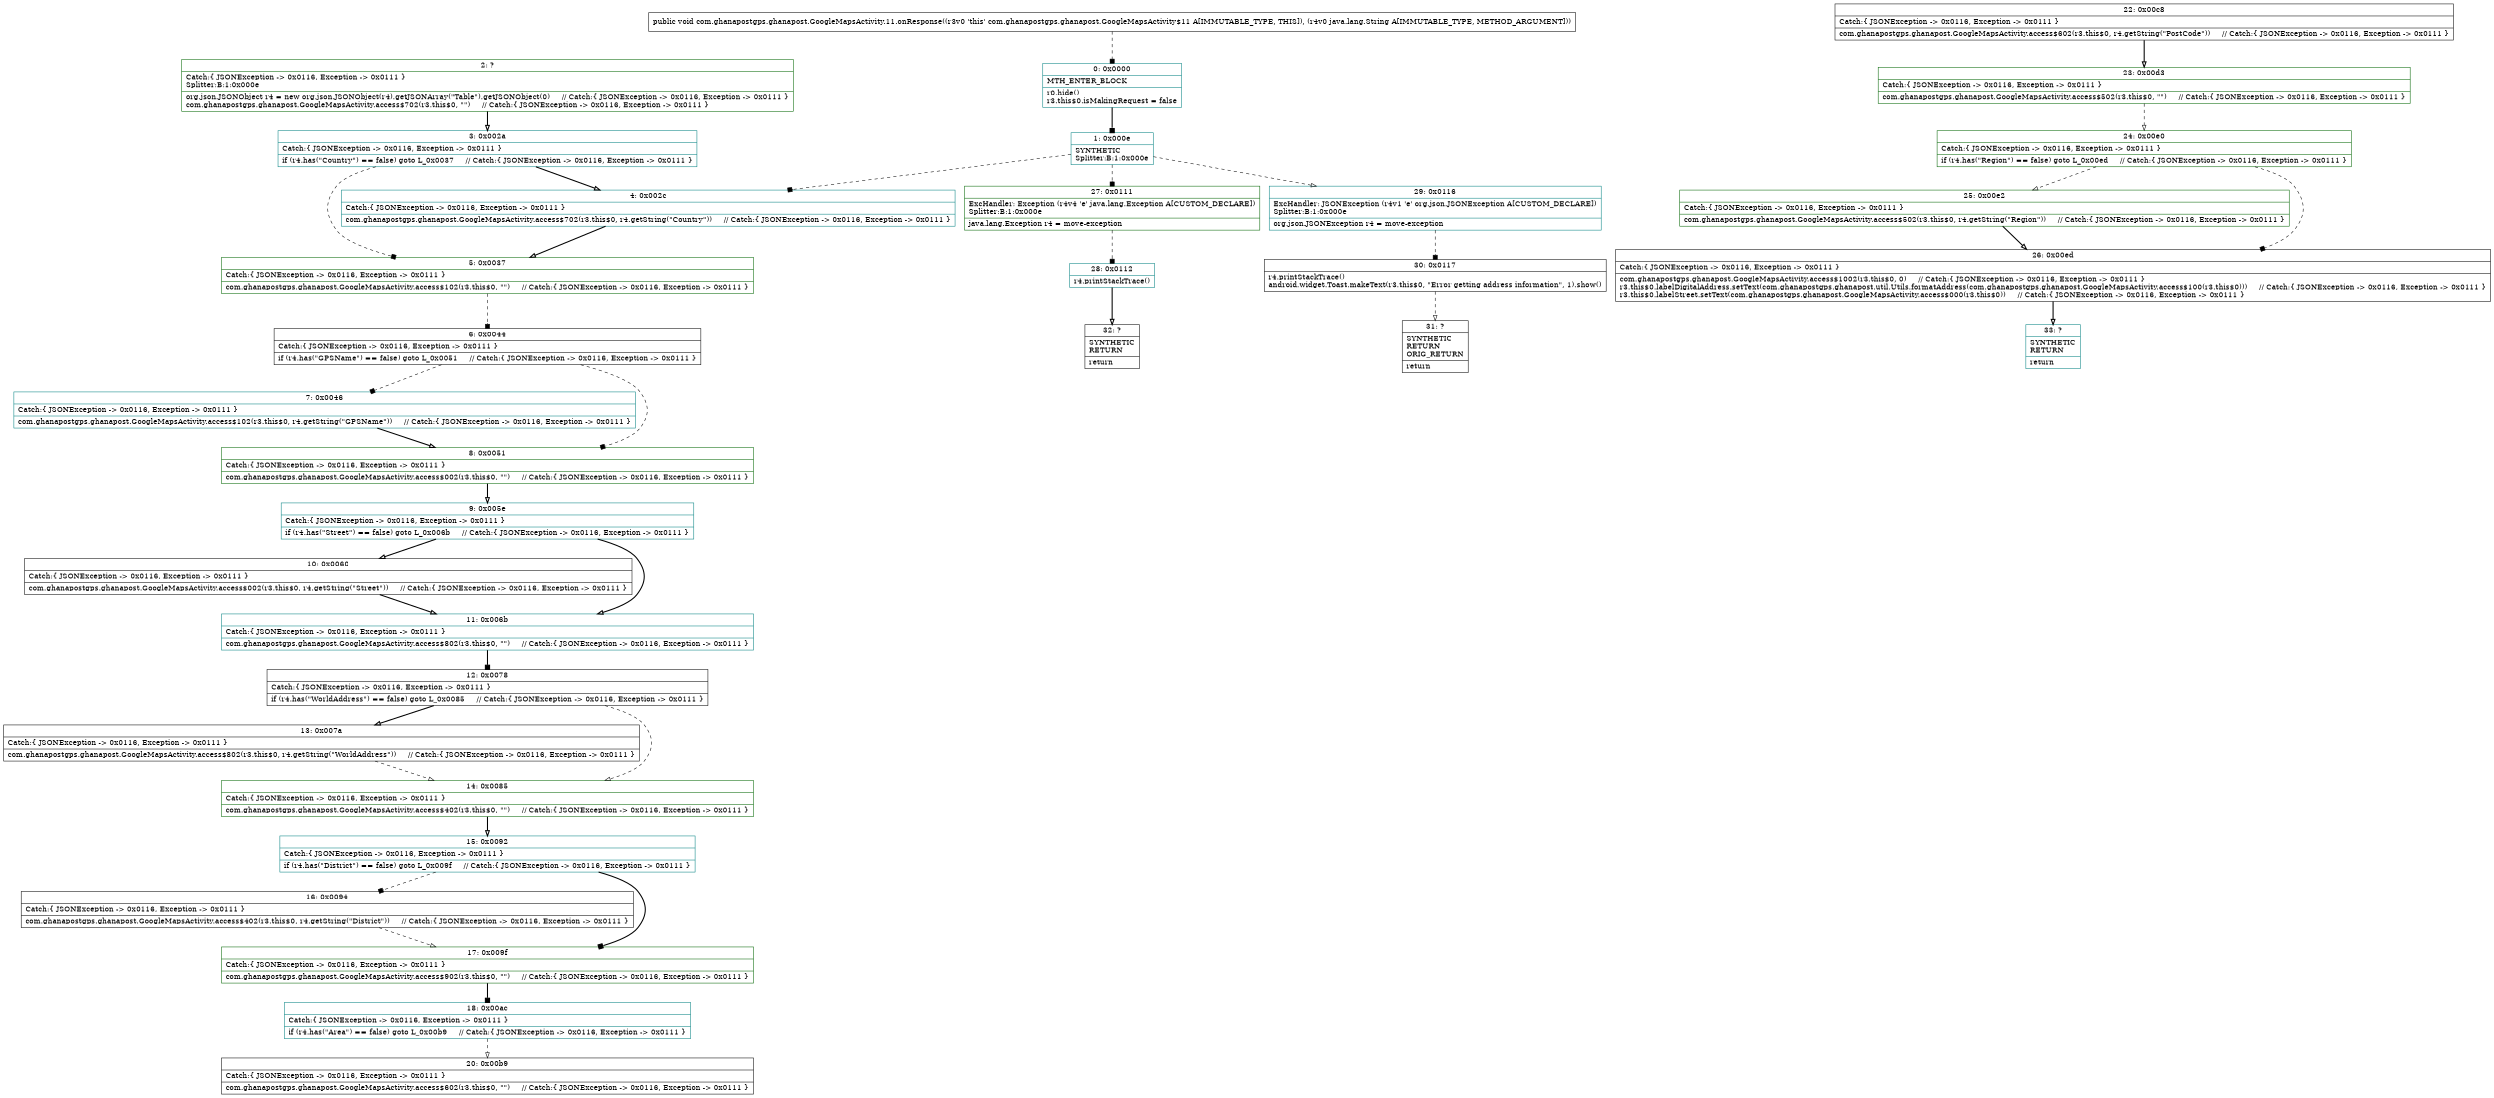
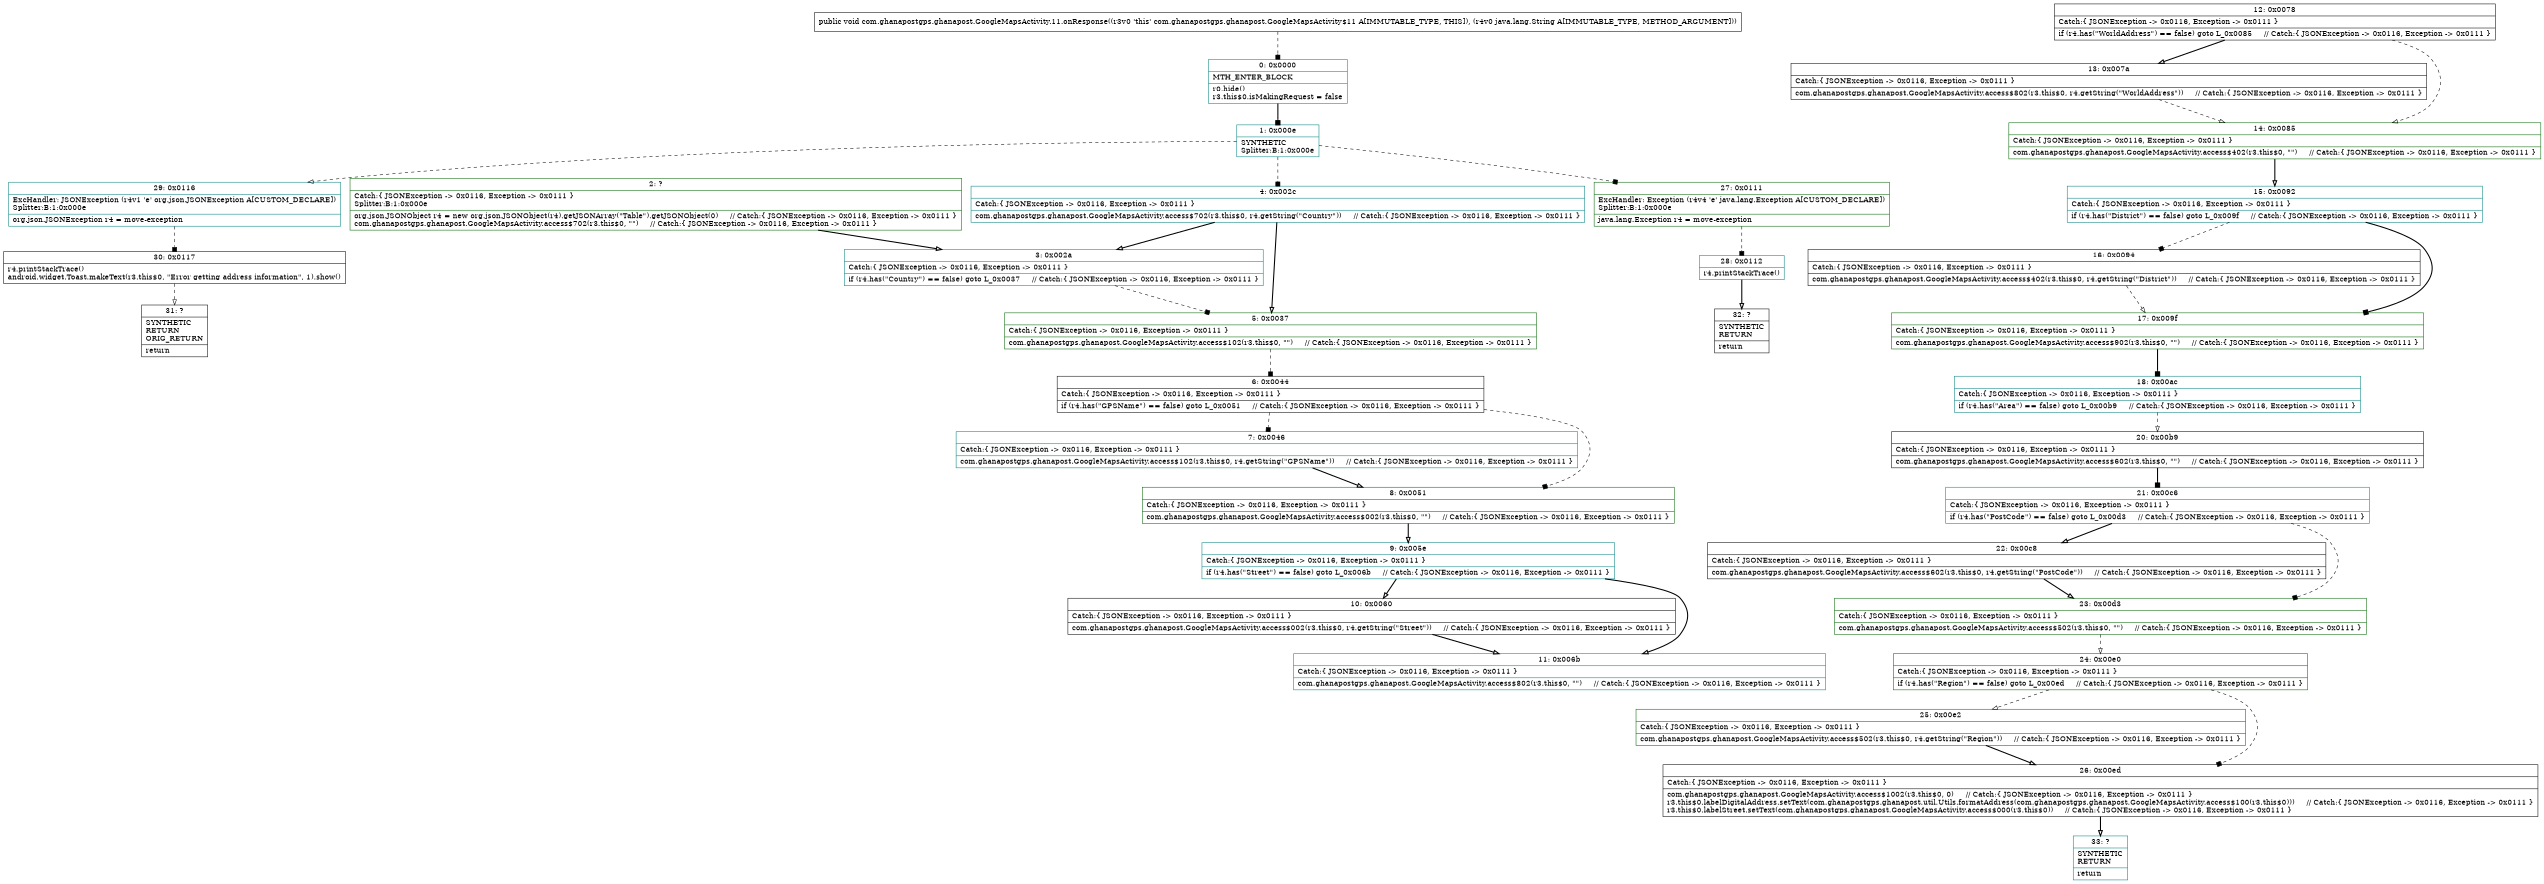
(565, 178) -> (1168, 235)
none -> (2158, 505)
(487, 657) -> none
